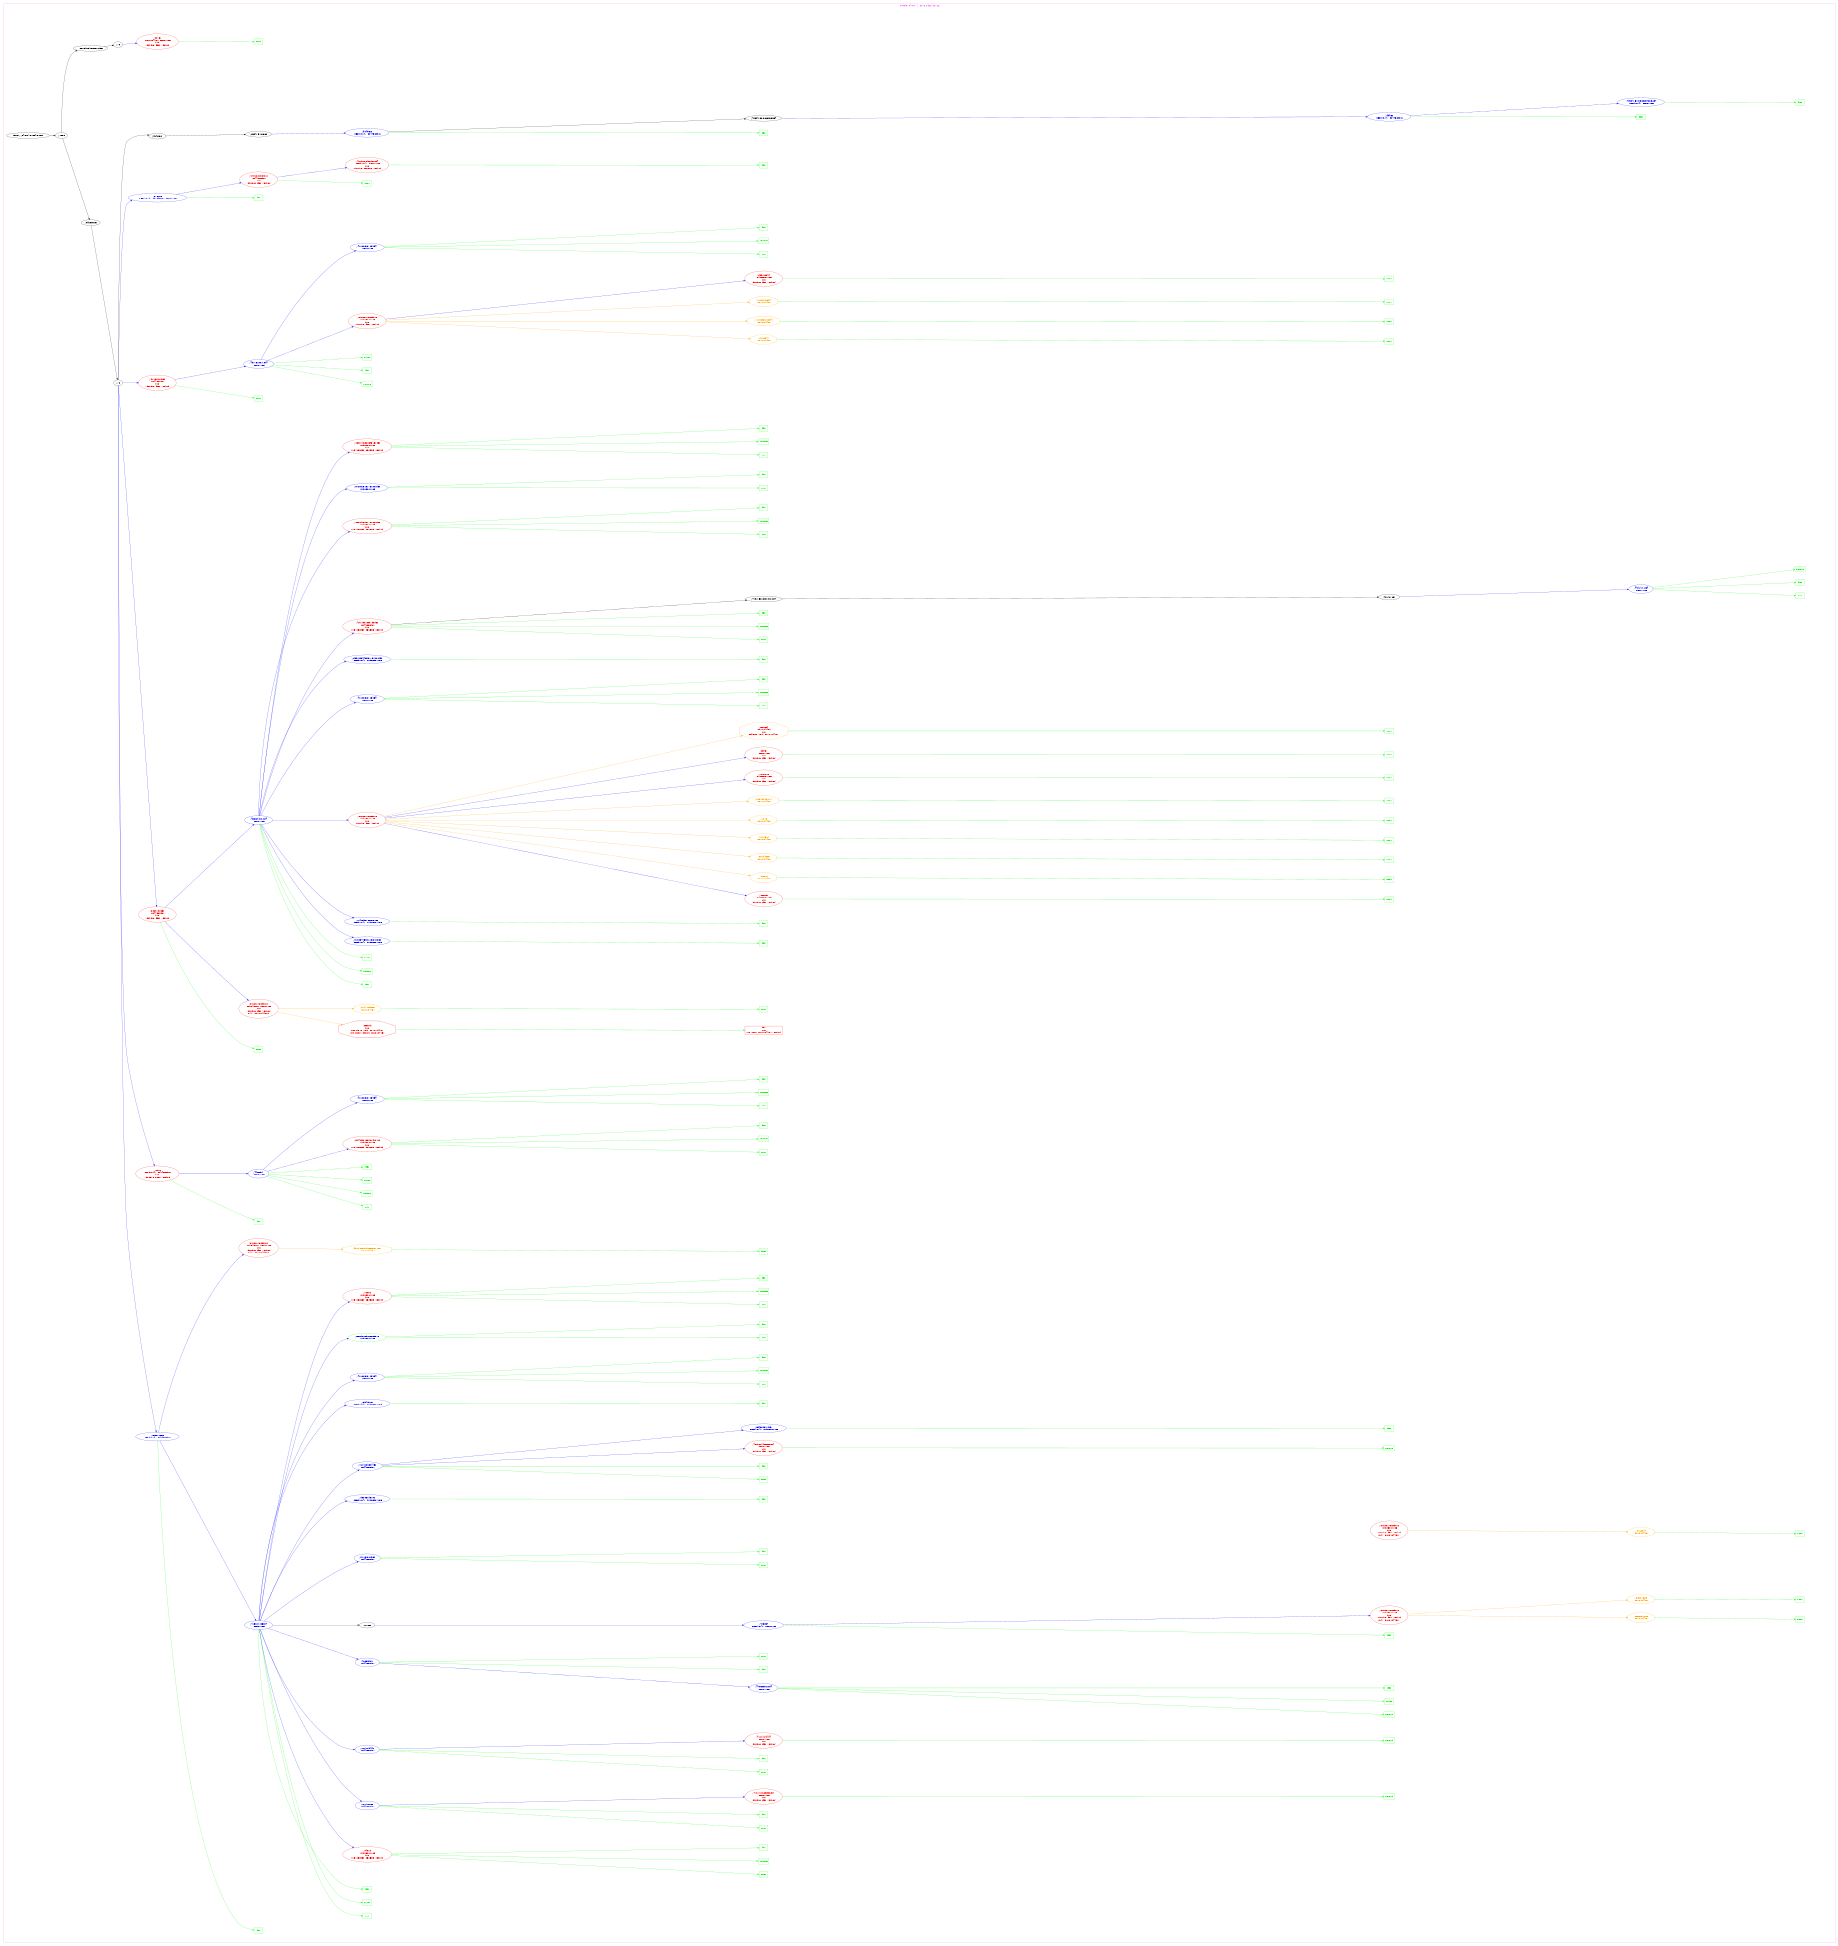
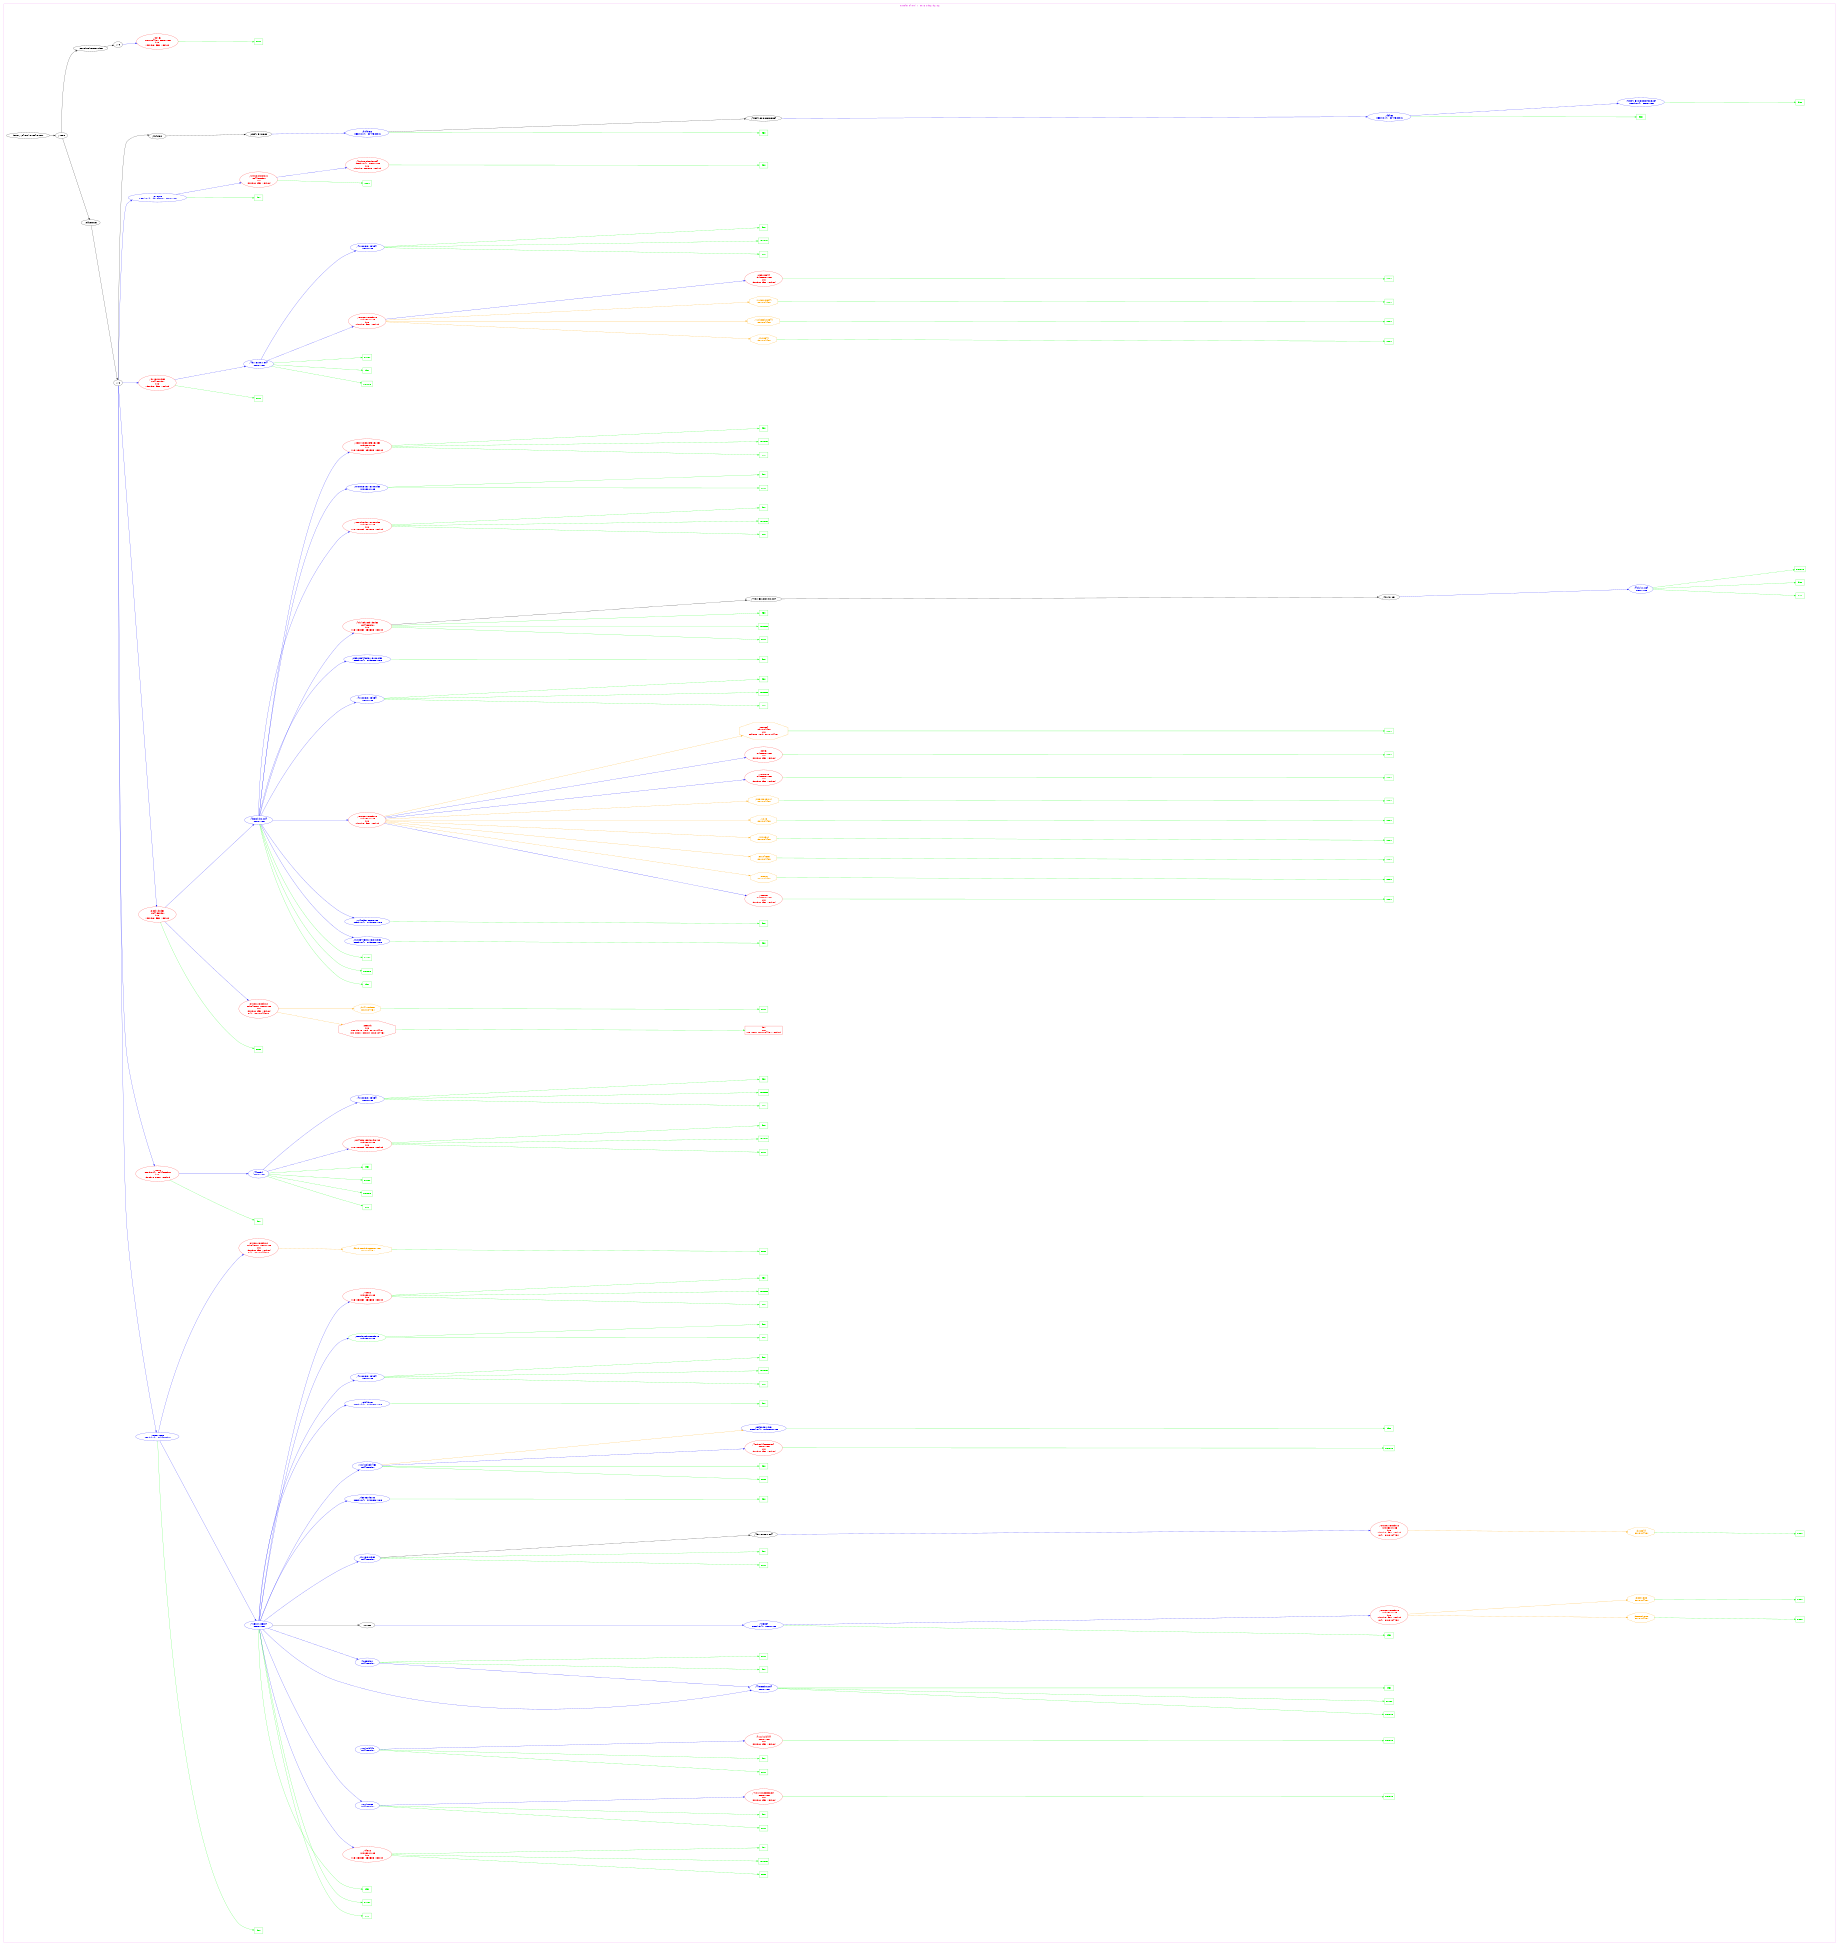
(764, 755) -> (764, 755)
(562, 1448) -> (562, 1448)
none -> (764, 1534)
(295, 1700) -> (497, 1708)
